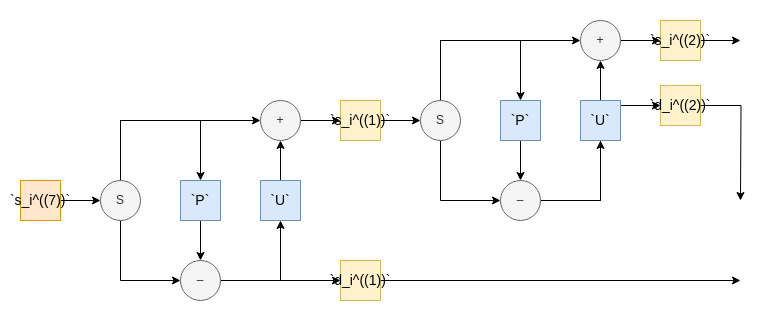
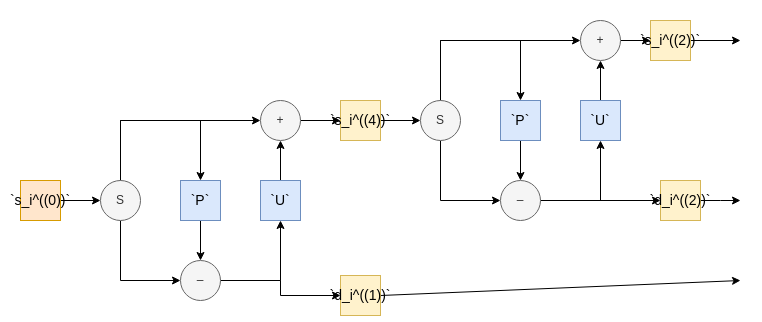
(681, 41) -> (671, 41)
(681, 106) -> (681, 201)
(361, 121) -> (361, 121)
(41, 201) -> (41, 201)
(361, 281) -> (361, 296)
